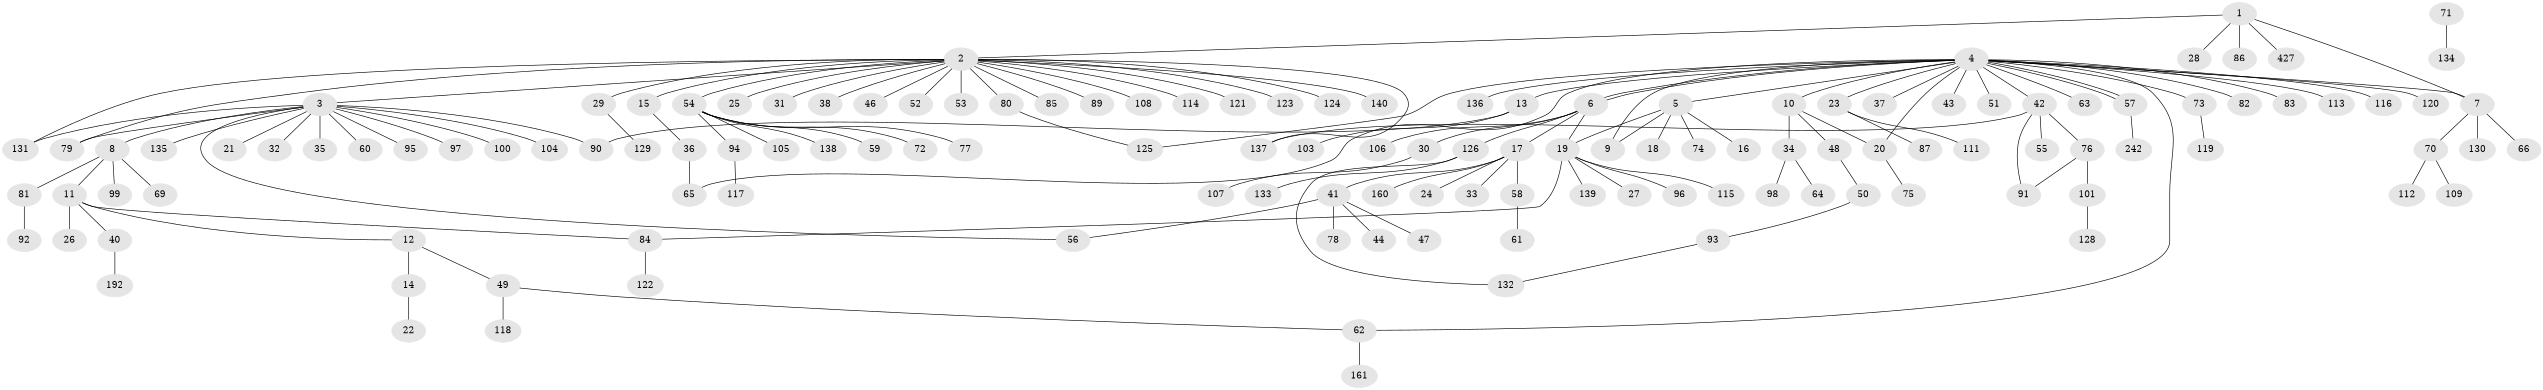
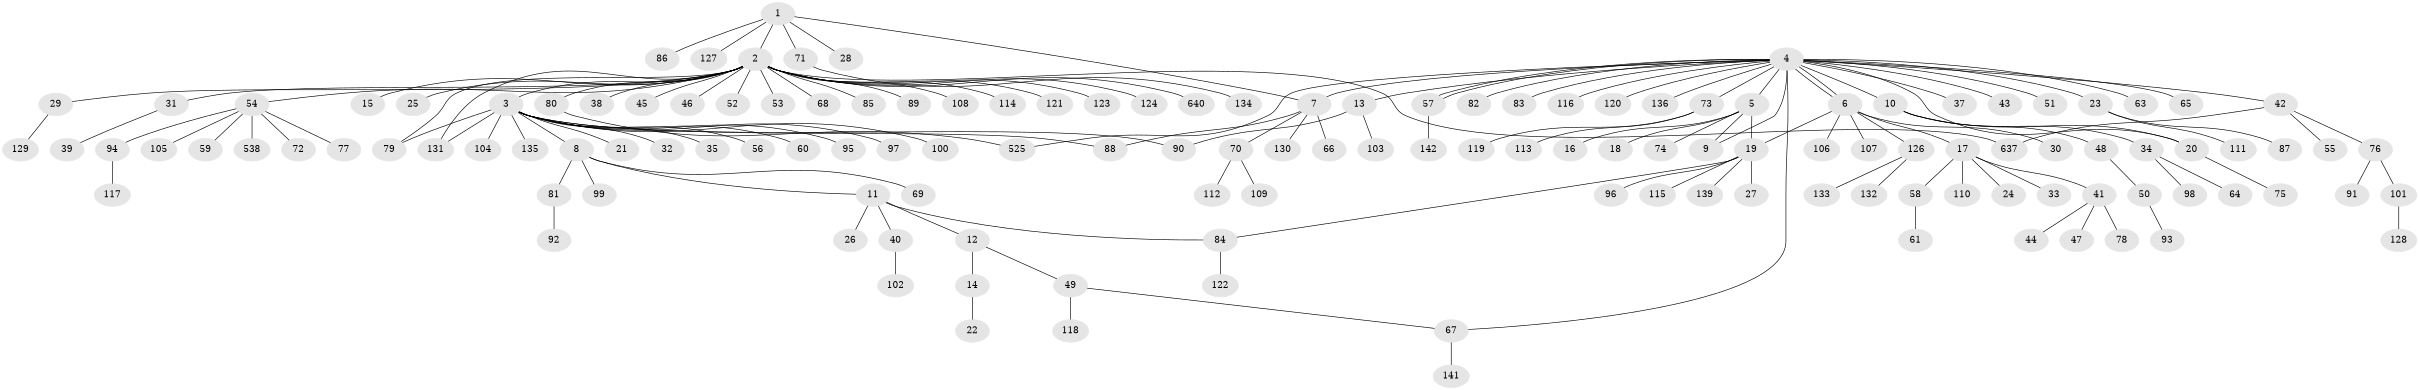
none -> (789, 37)
(2286, 59) -> (709, 59)
(2232, 80) -> (1576, 132)
none -> (642, 104)
none -> (823, 104)
(1380, 104) -> (1196, 104)
(2018, 148) -> none
none -> (67, 150)
(689, 150) -> none
(828, 150) -> (252, 150)
none -> (1110, 150)
(1145, 150) -> (1017, 150)
(1259, 150) -> (2009, 150)
(2134, 150) -> (1429, 150)
(1320, 173) -> (1856, 125)
(1380, 195) -> (1962, 195)
(1227, 217) -> none
(1610, 263) -> none
(115, 286) -> (896, 286)
(1359, 331) -> (1451, 331)
(1359, 376) -> (1451, 376)
